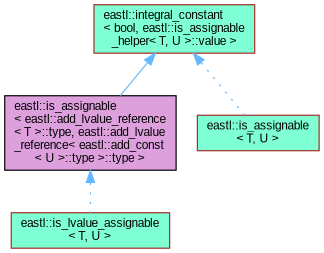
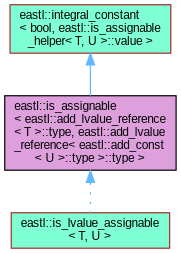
(258, 133) -> none
